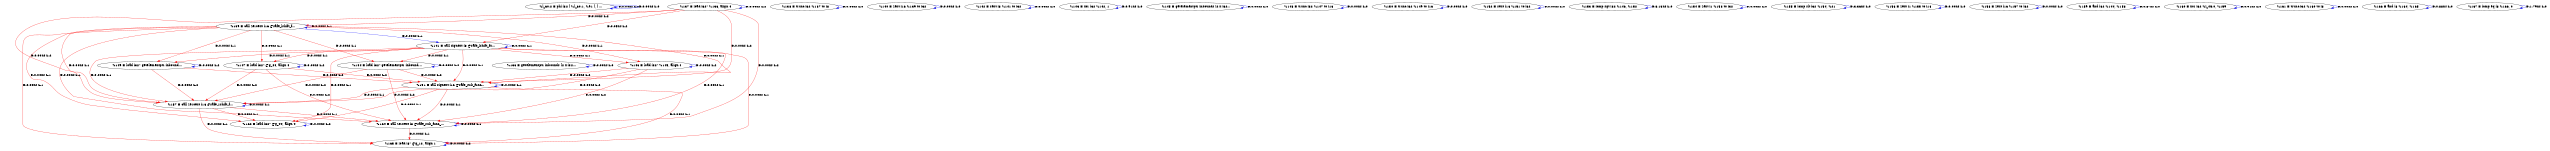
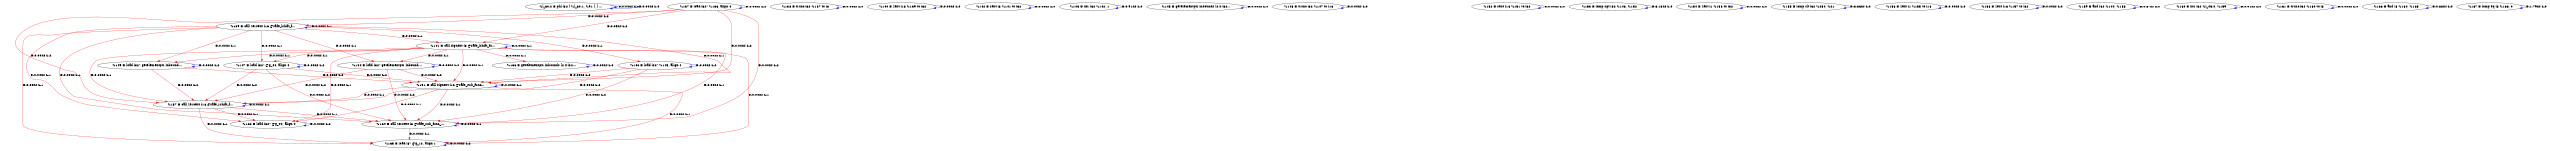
(1408, 7) -> none
(1809, 7) -> (1809, 7)
(368, 34) -> (368, 34)
(68, 37) -> none
(559, 56) -> (500, 55)
